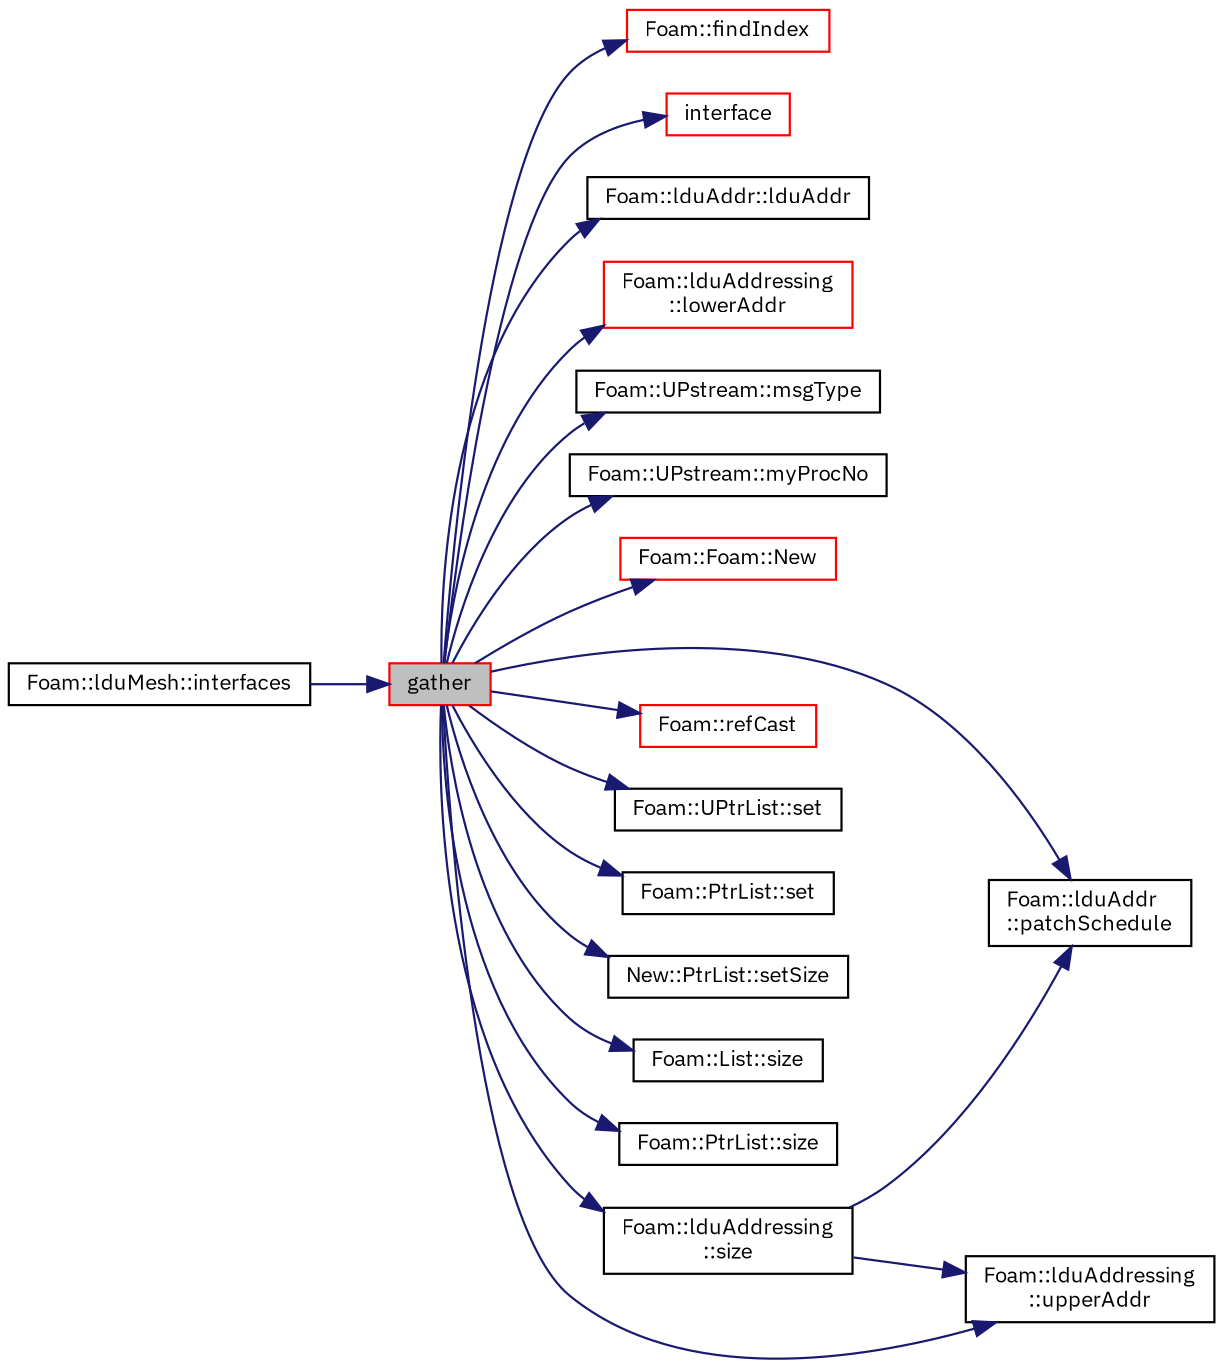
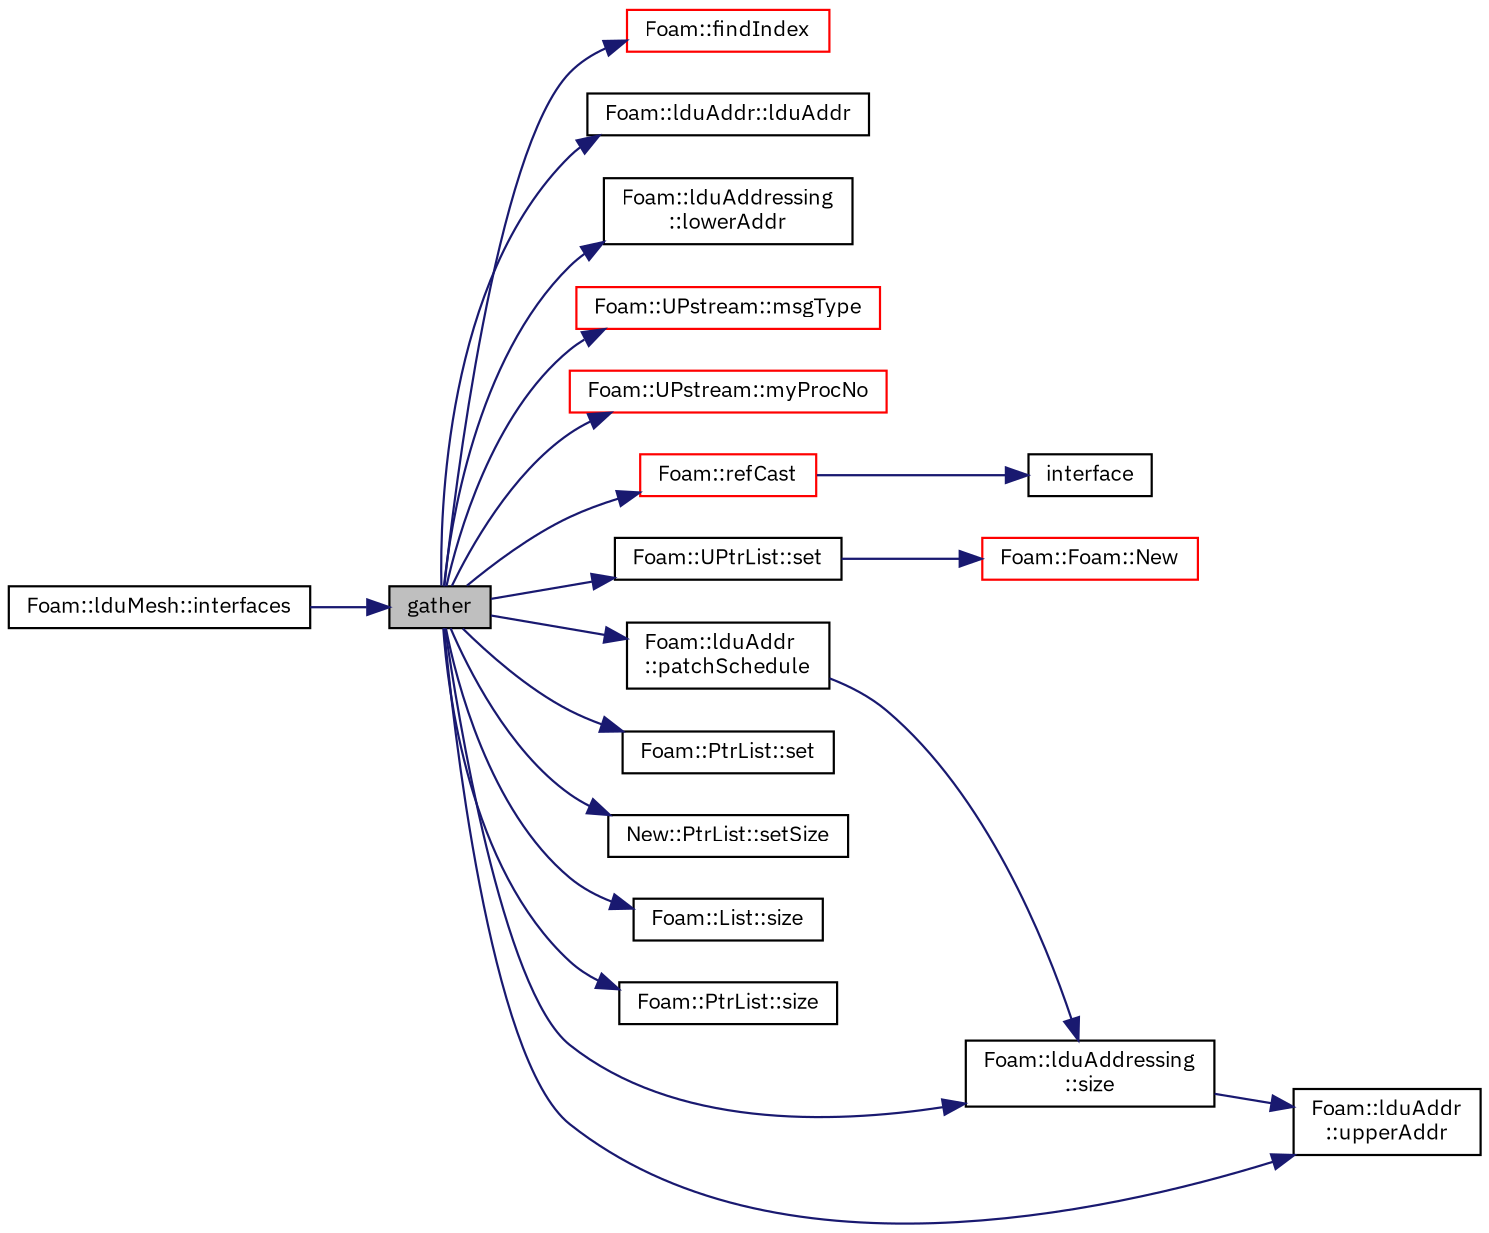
(728, 114) -> (1090, 475)
(511, 288) -> (911, 475)
(728, 295) -> (728, 211)
(728, 392) -> (728, 308)
(728, 475) -> (728, 392)
(551, 620) -> (901, 559)
(440, 684) -> (440, 607)
(972, 1102) -> (982, 824)
(1090, 1289) -> (1387, 1122)
